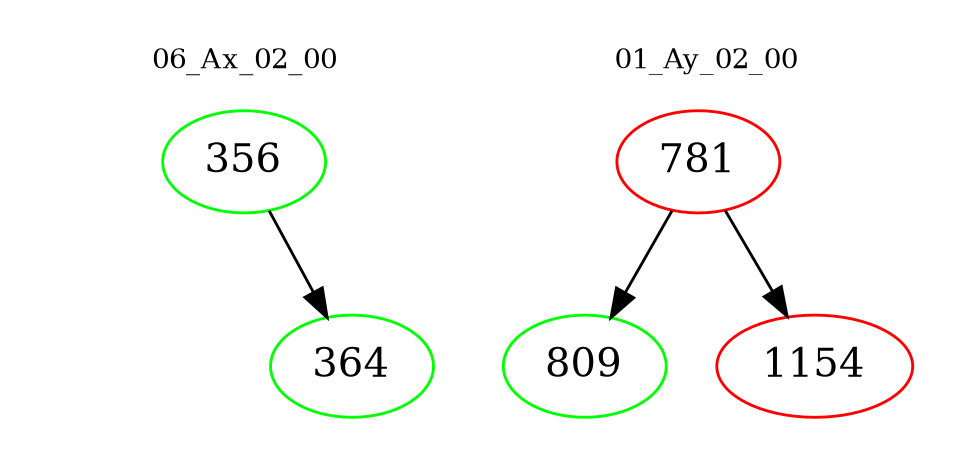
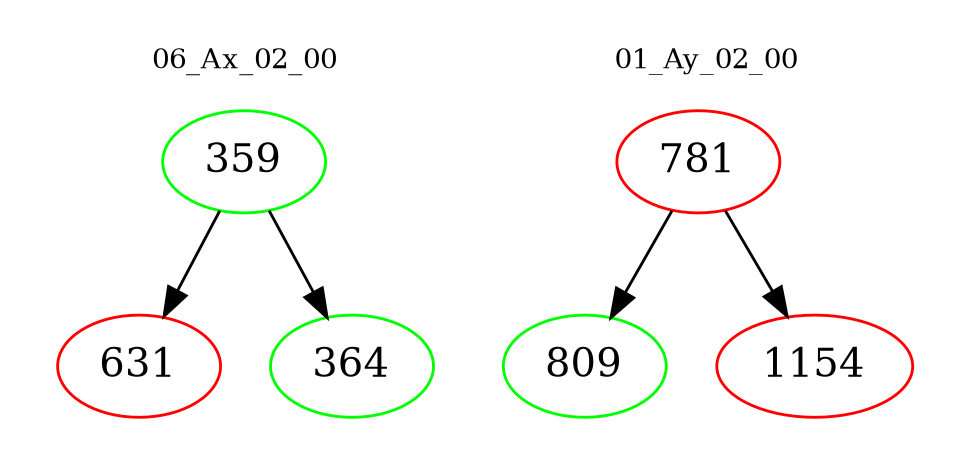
(244, 162) -> (244, 162)
none -> (139, 366)
